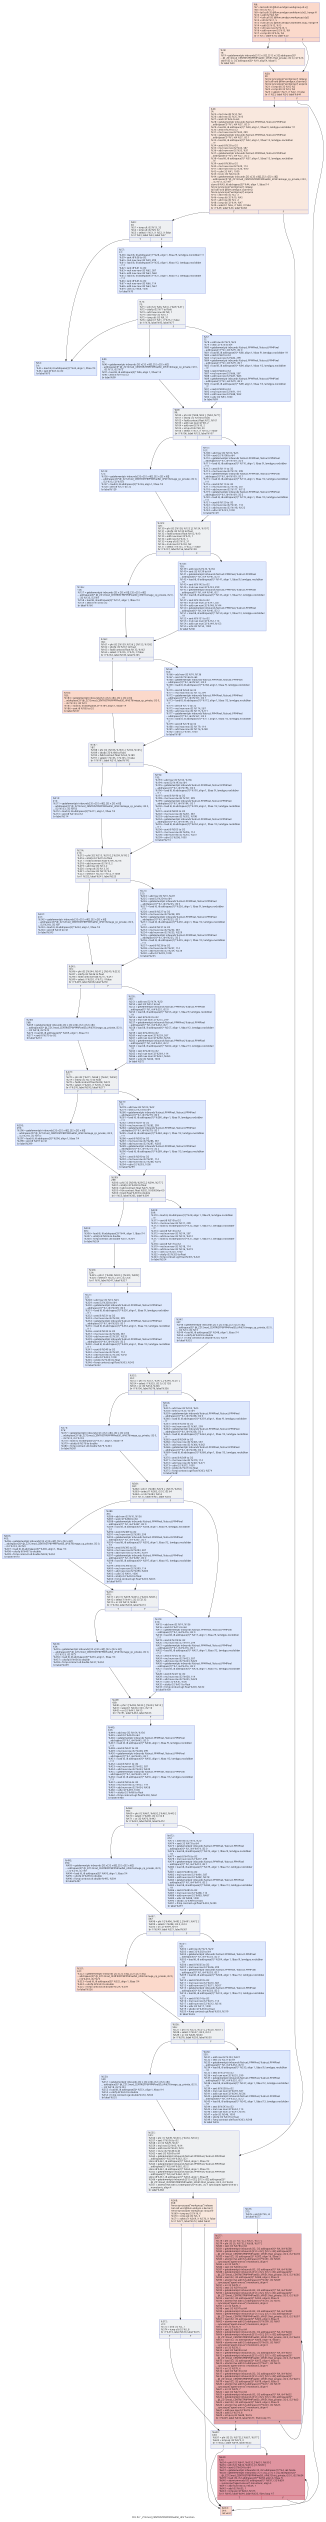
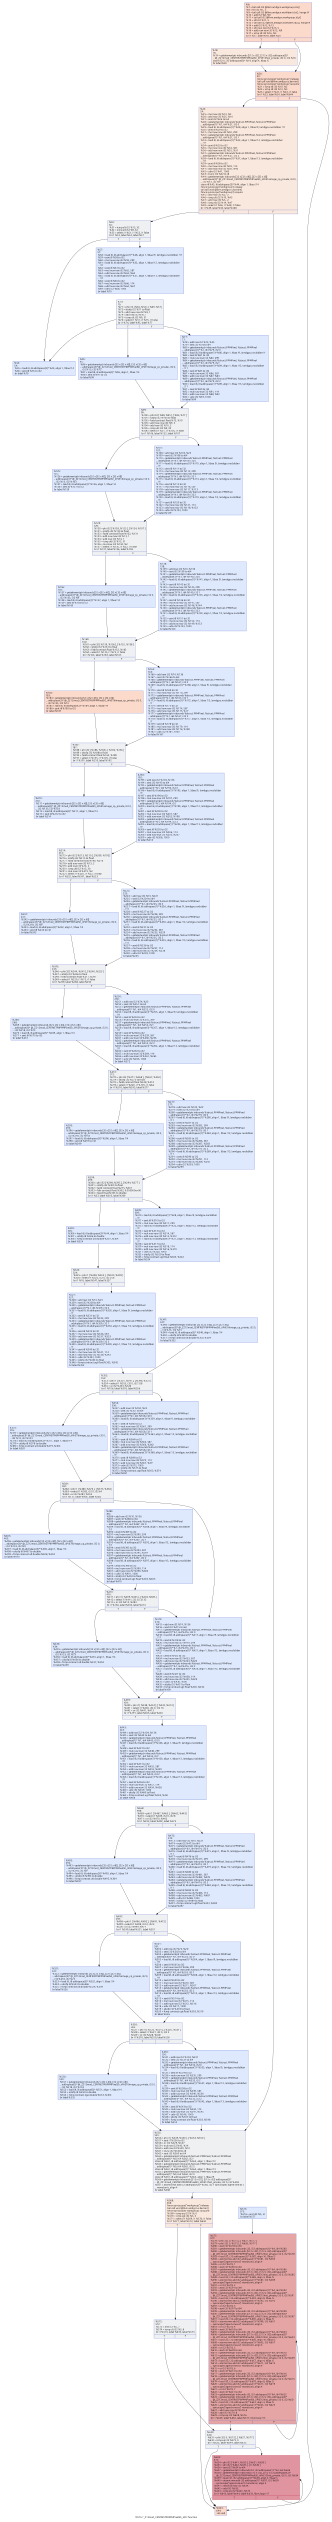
(125, 1979) -> (100, 1979)
none -> (201, 2127)
